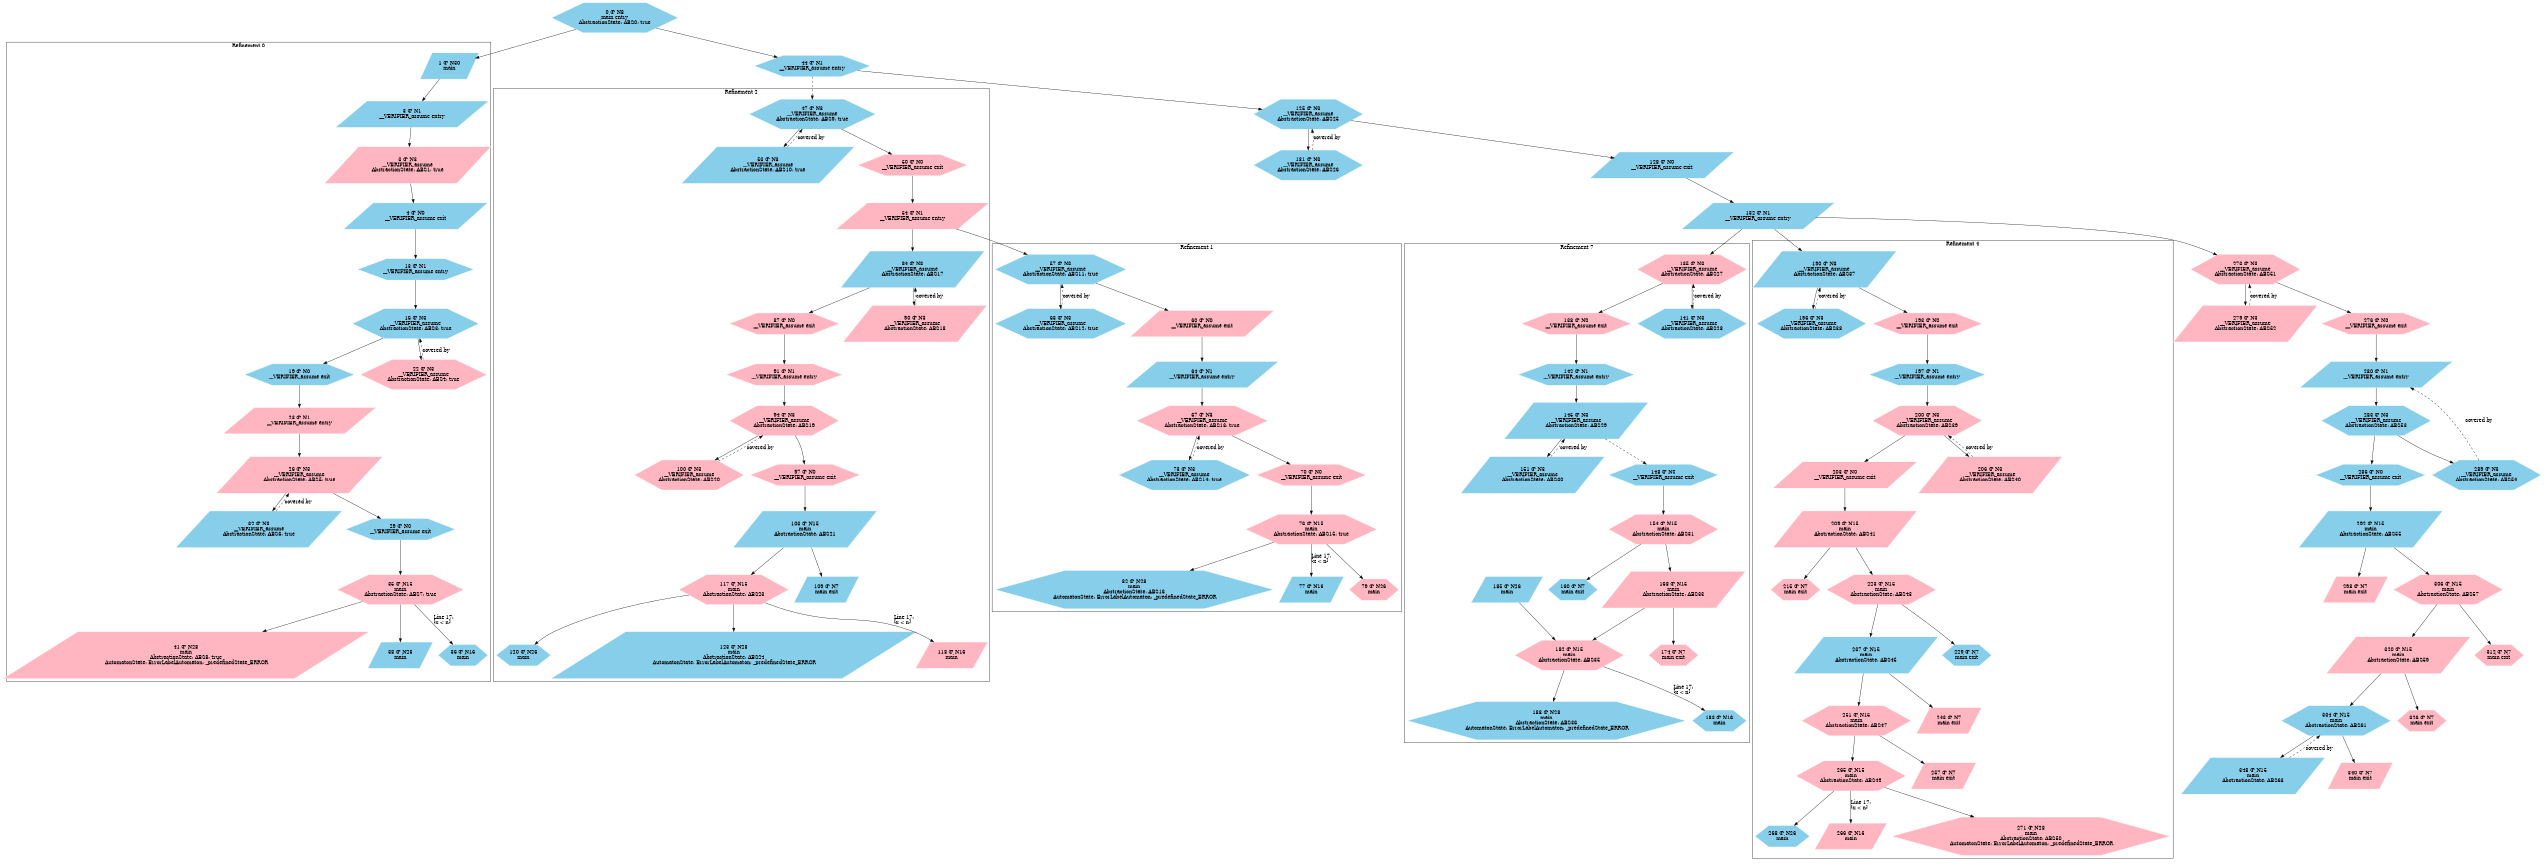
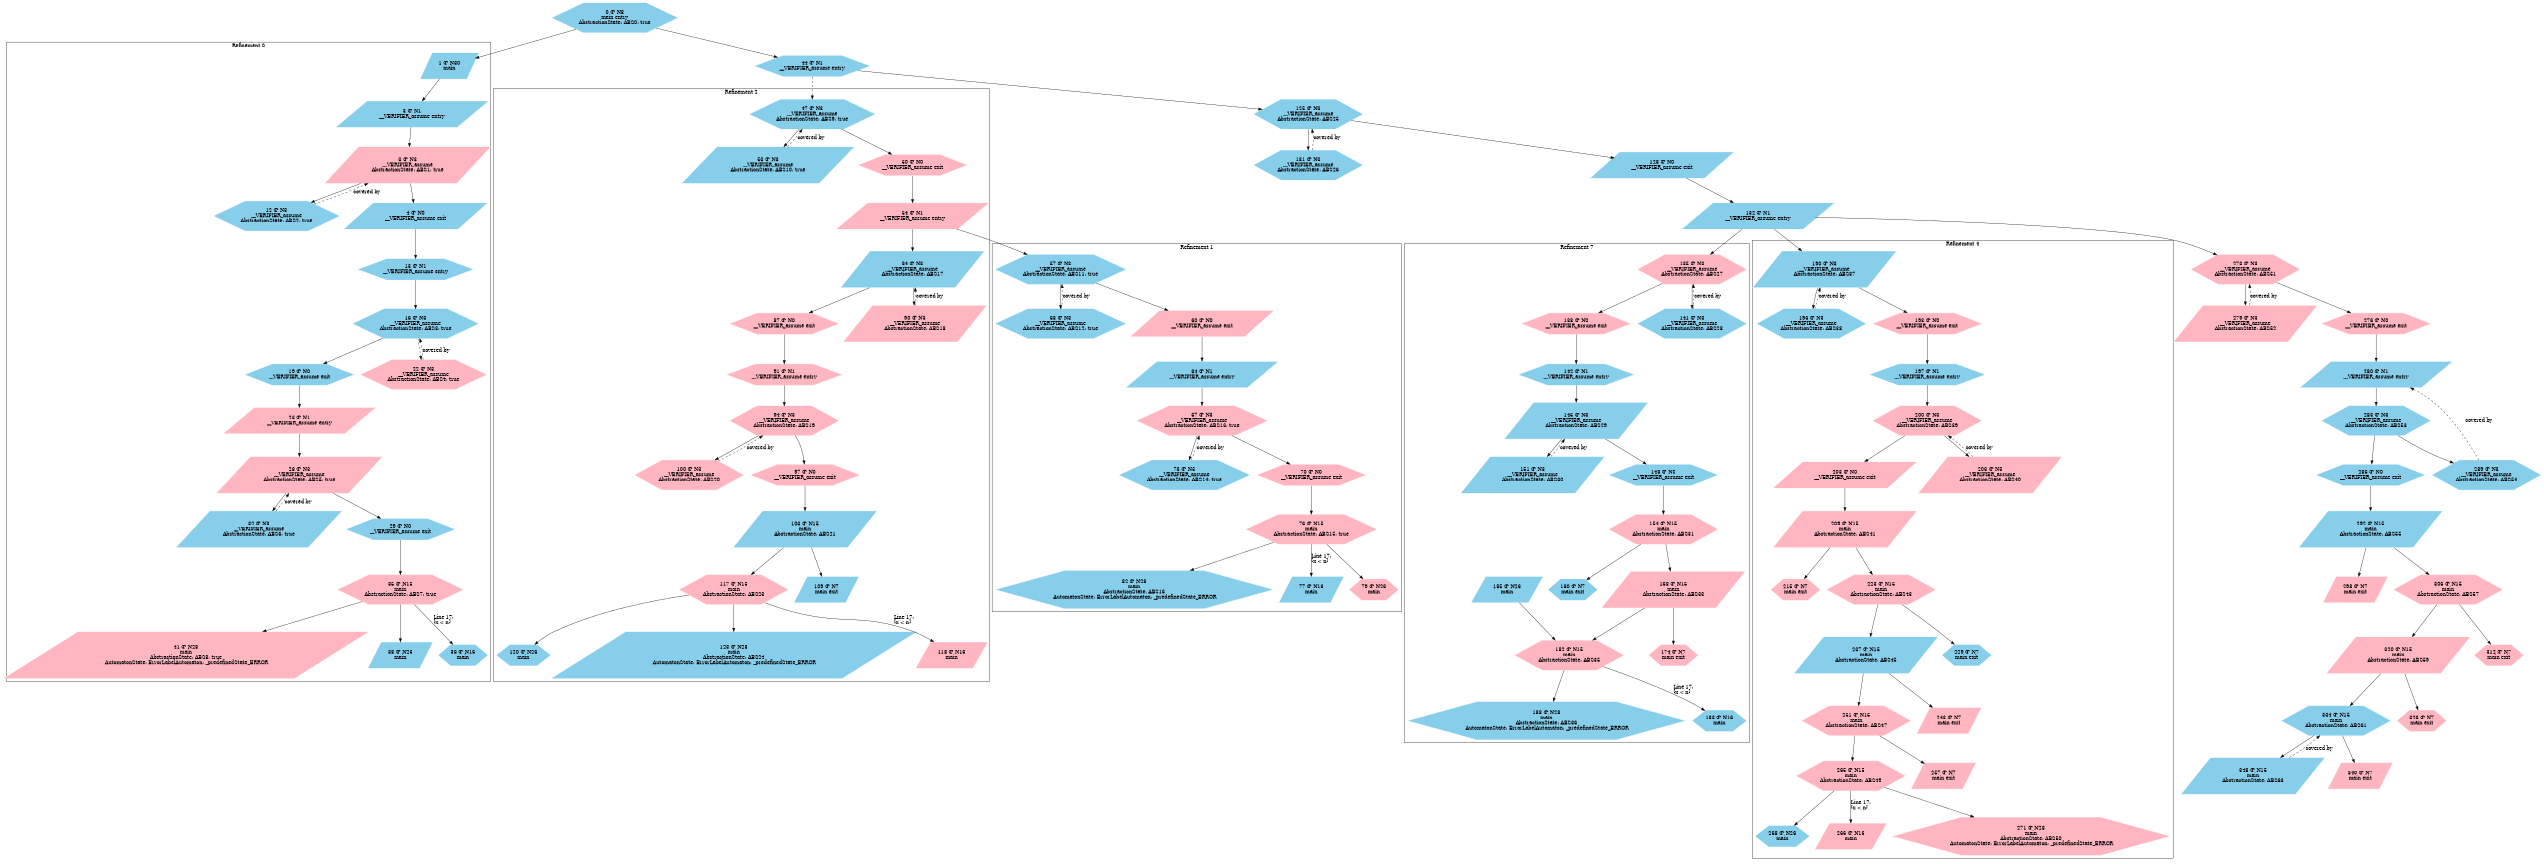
none -> (277, 216)
(419, 347) -> (419, 347)
(1624, 451) -> (1624, 451)
